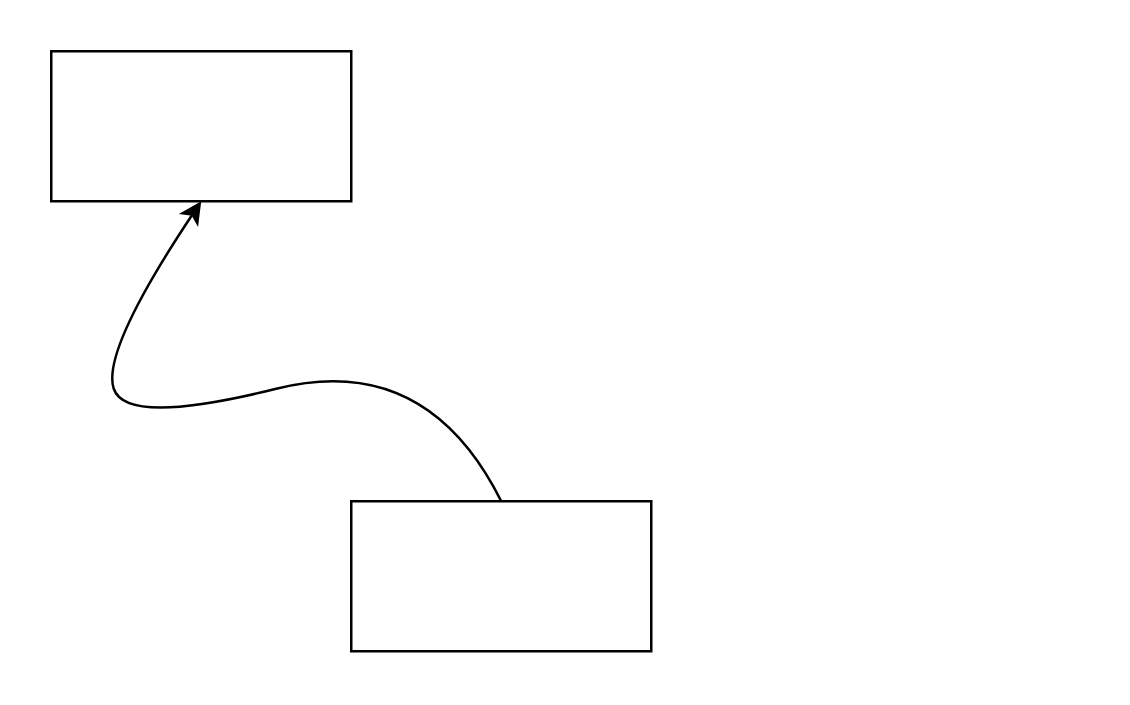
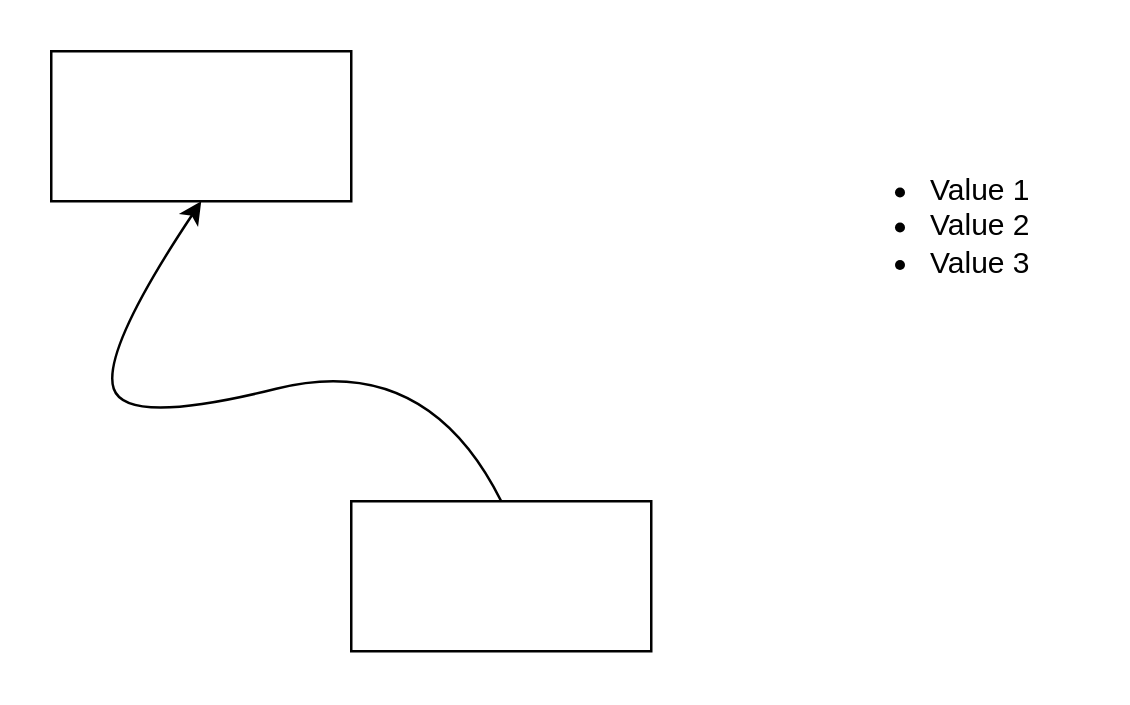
none -> (951, 226)
